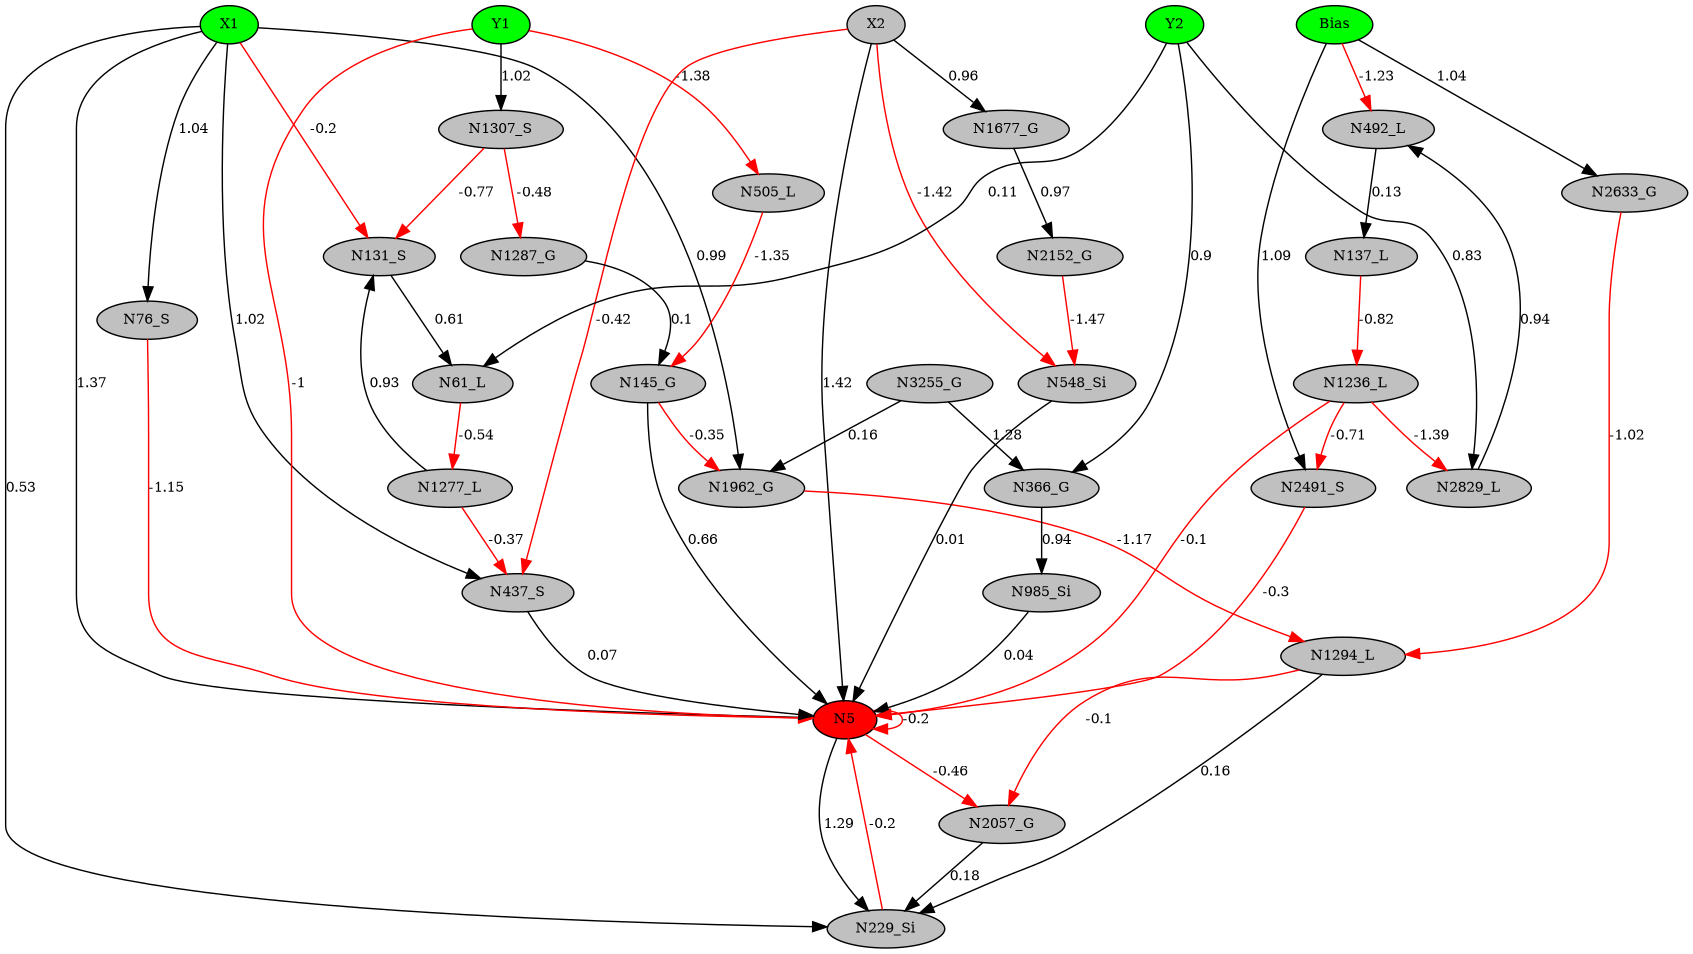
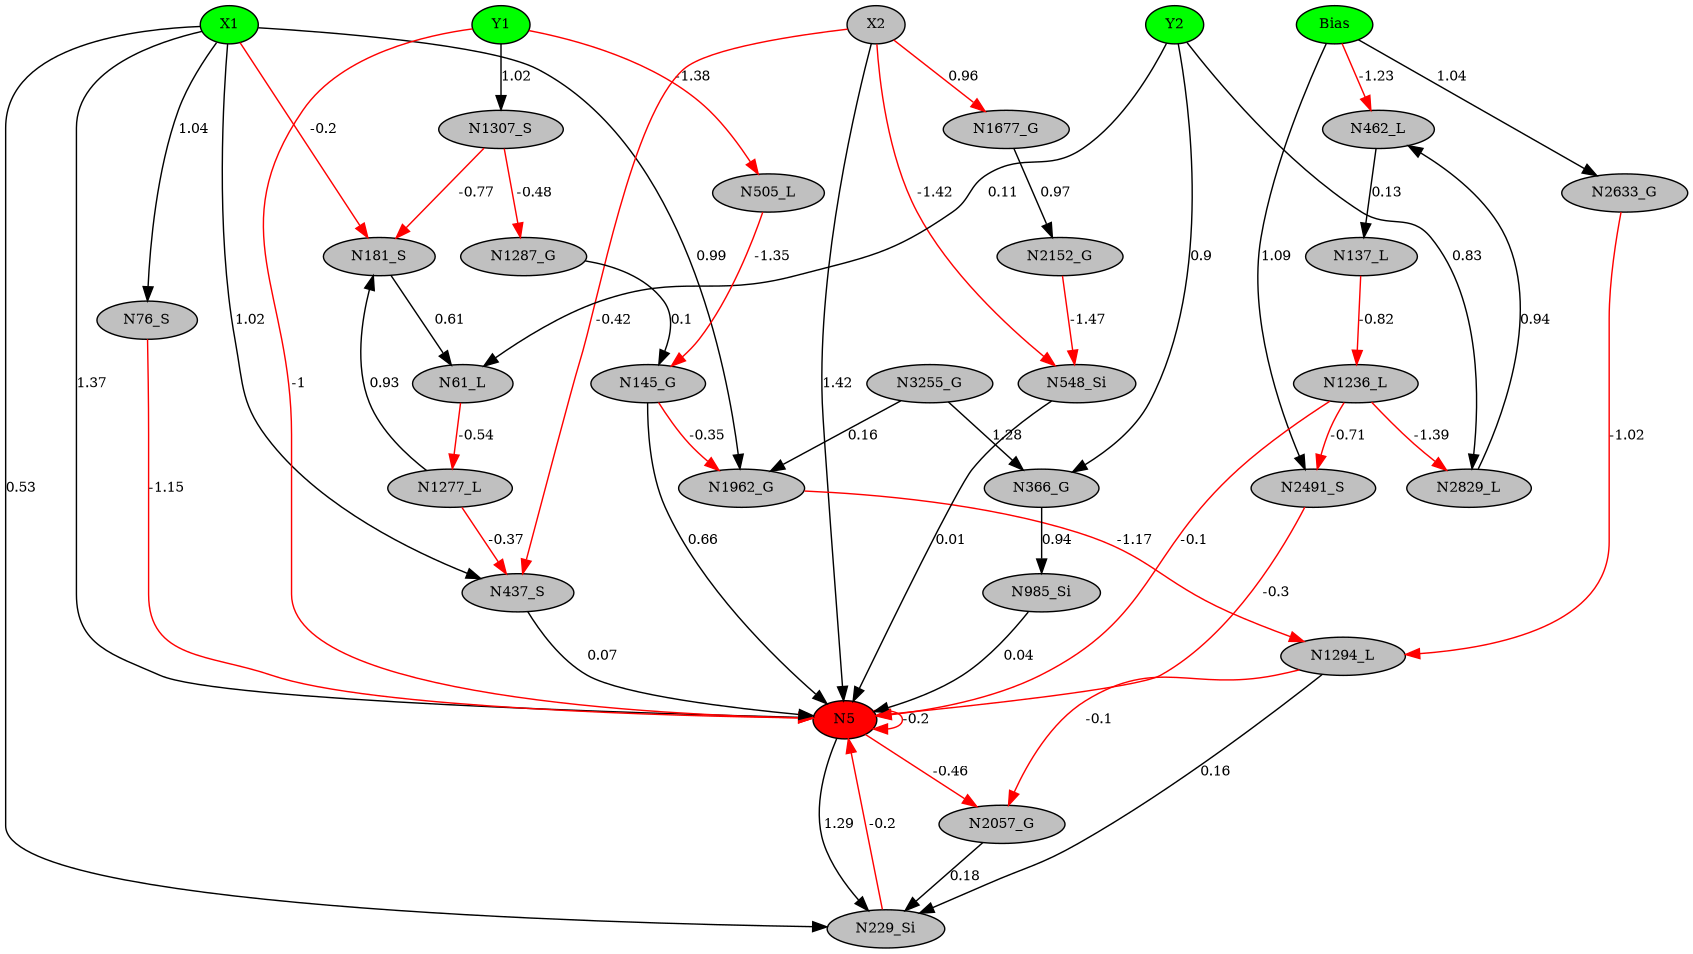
(934, 71) -> (934, 71)
(1378, 129) -> (1378, 129)
(379, 257) -> (379, 257)
